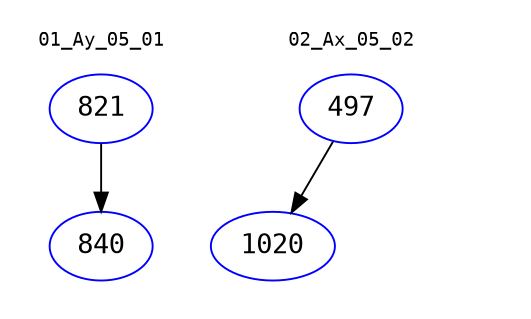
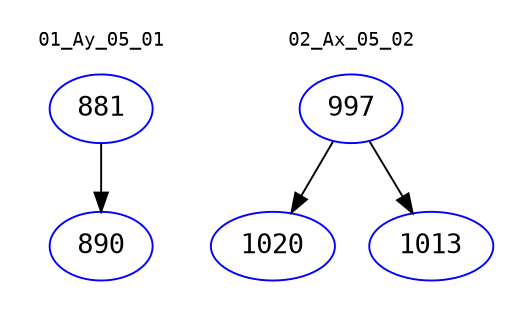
(101, 109) -> (101, 109)
(351, 109) -> (351, 109)
(101, 246) -> (101, 246)
none -> (431, 246)
